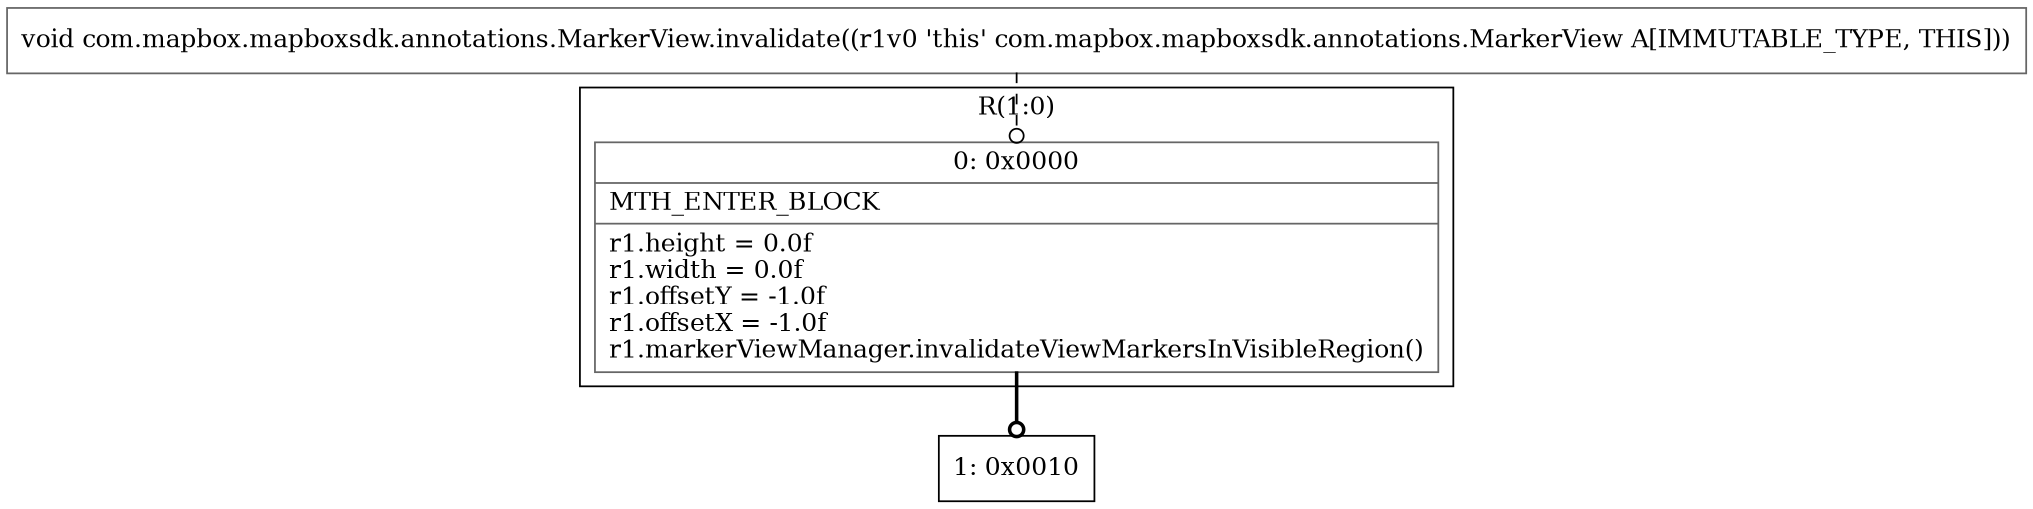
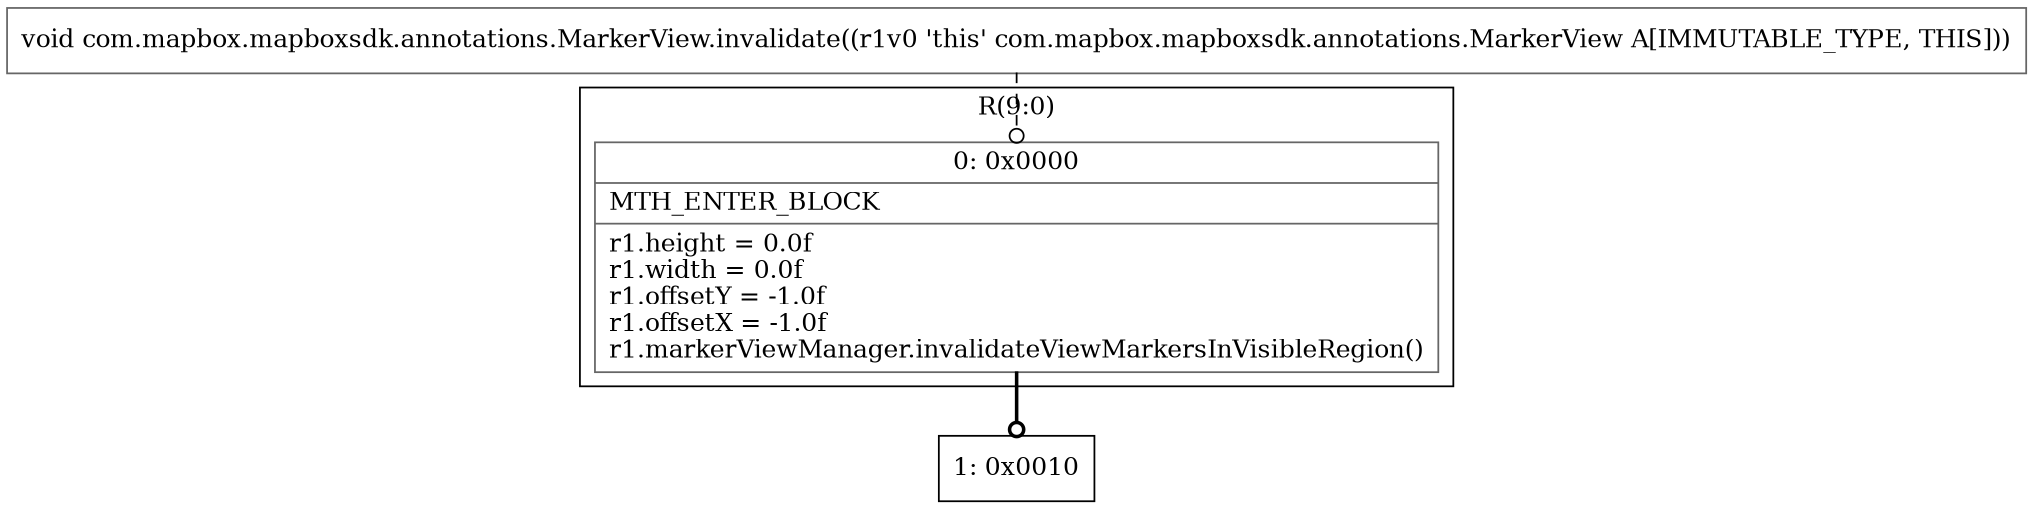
(1017, 108) -> (1017, 108)
